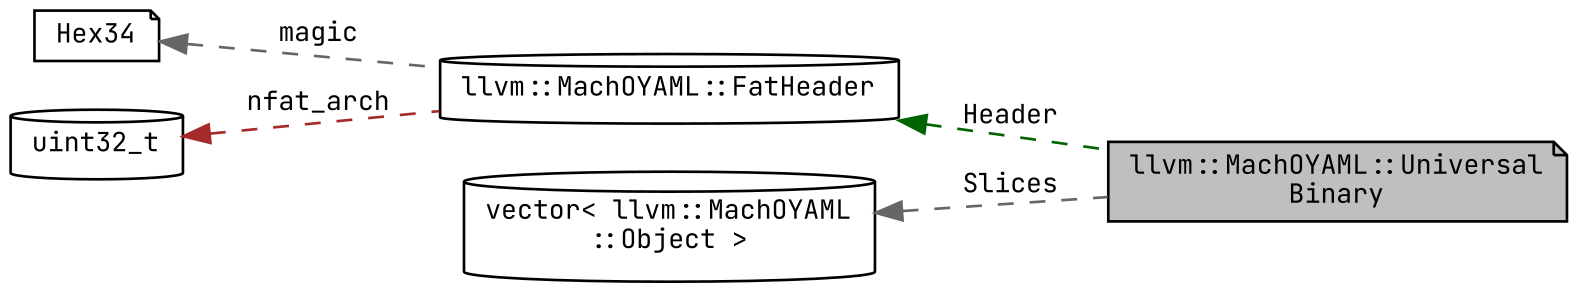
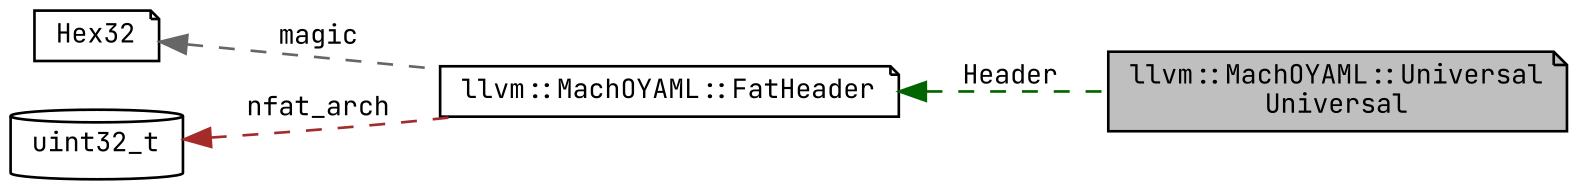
(97, 36) -> (97, 36)
(669, 89) -> (669, 91)
(1338, 182) -> (1338, 91)
(669, 227) -> none
